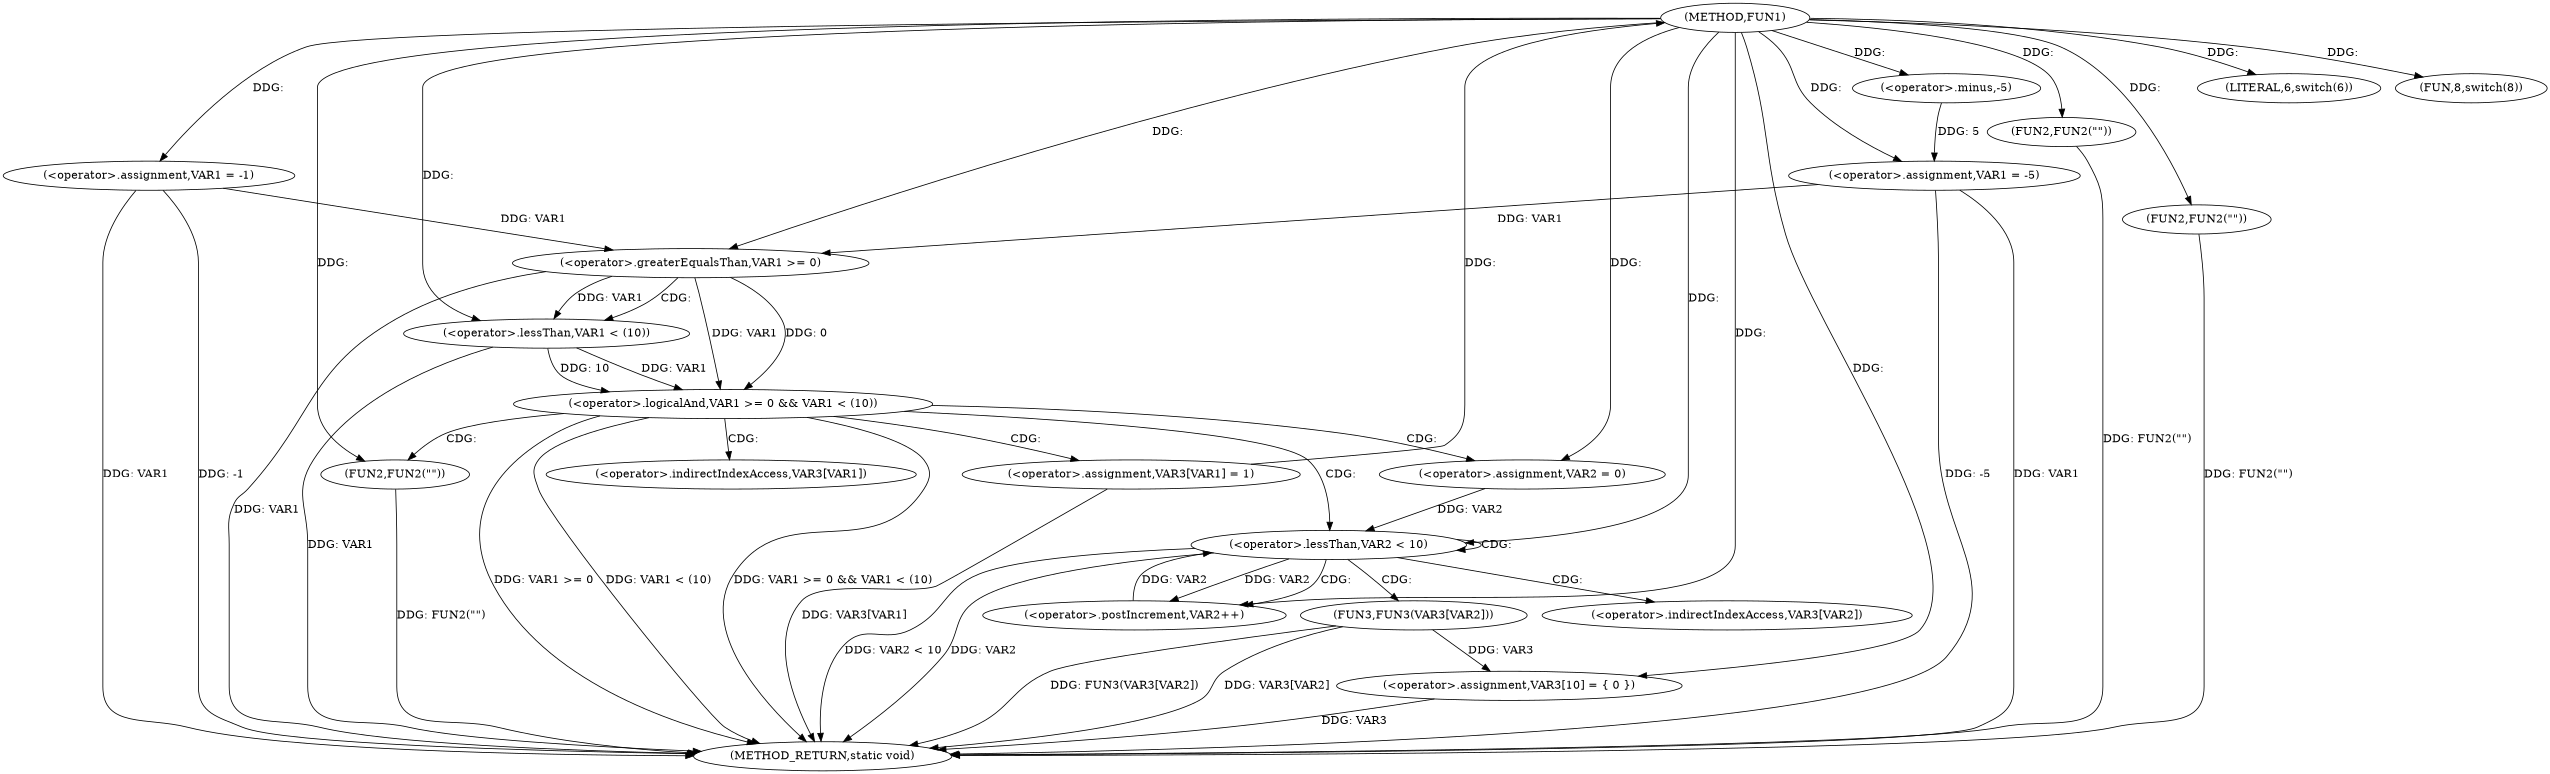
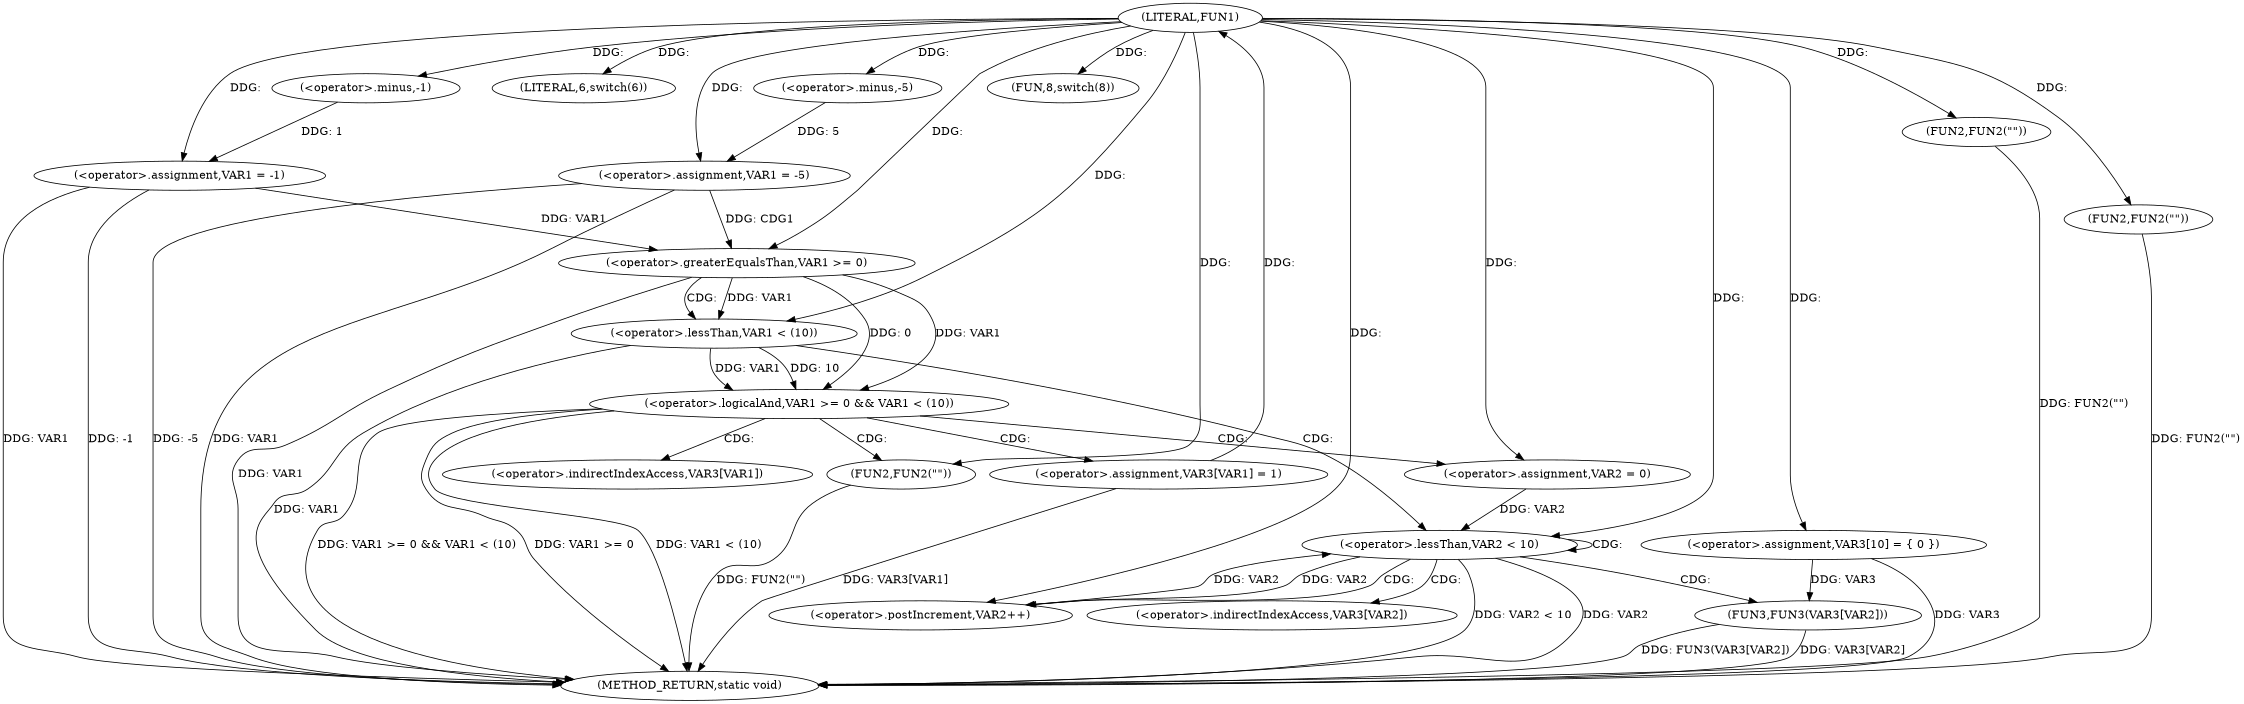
(1735, 18) -> (1190, 18)
none -> (366, 88)
(1530, 219) -> (760, 219)
(1142, 427) -> (1121, 402)
(1458, 648) -> (1811, 576)
